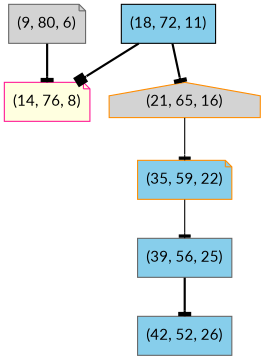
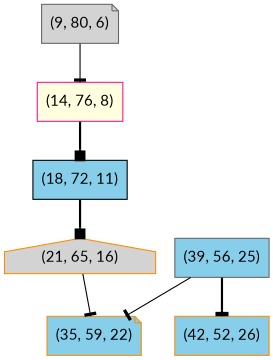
(47, 60) -> (80, 60)
(113, 60) -> (80, 136)
(176, 60) -> (80, 214)
(47, 102) -> (80, 102)
(185, 216) -> (160, 295)
(185, 336) -> (222, 336)
